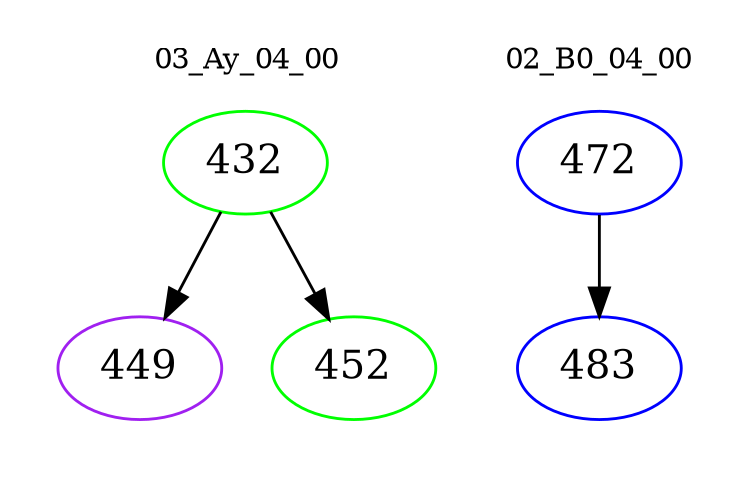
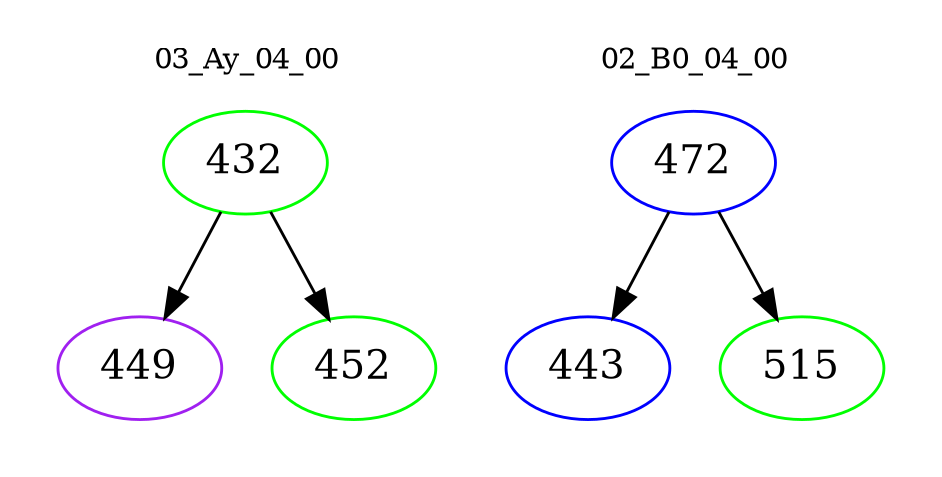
(599, 368) -> (588, 368)
none -> (802, 368)
